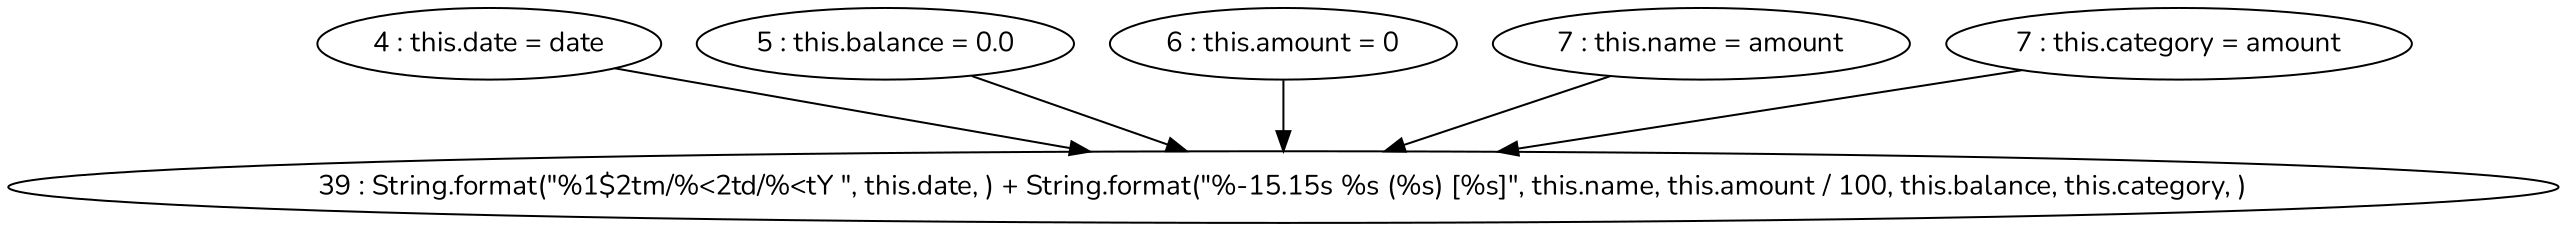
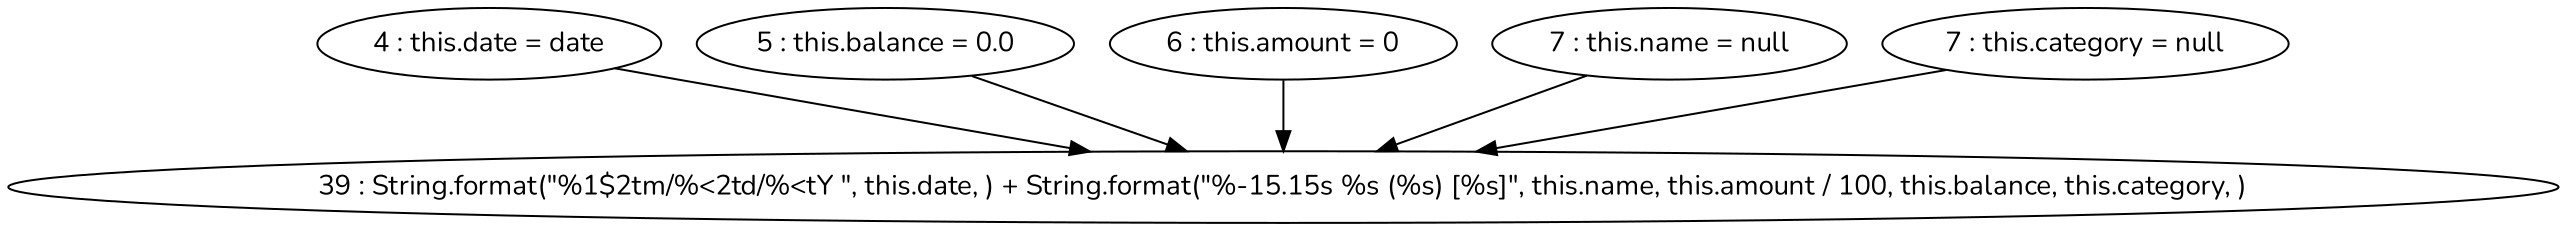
(1701, 44) -> (1670, 44)
(2179, 44) -> (2085, 44)
